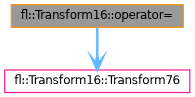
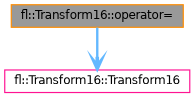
(97, 81) -> (97, 81)
